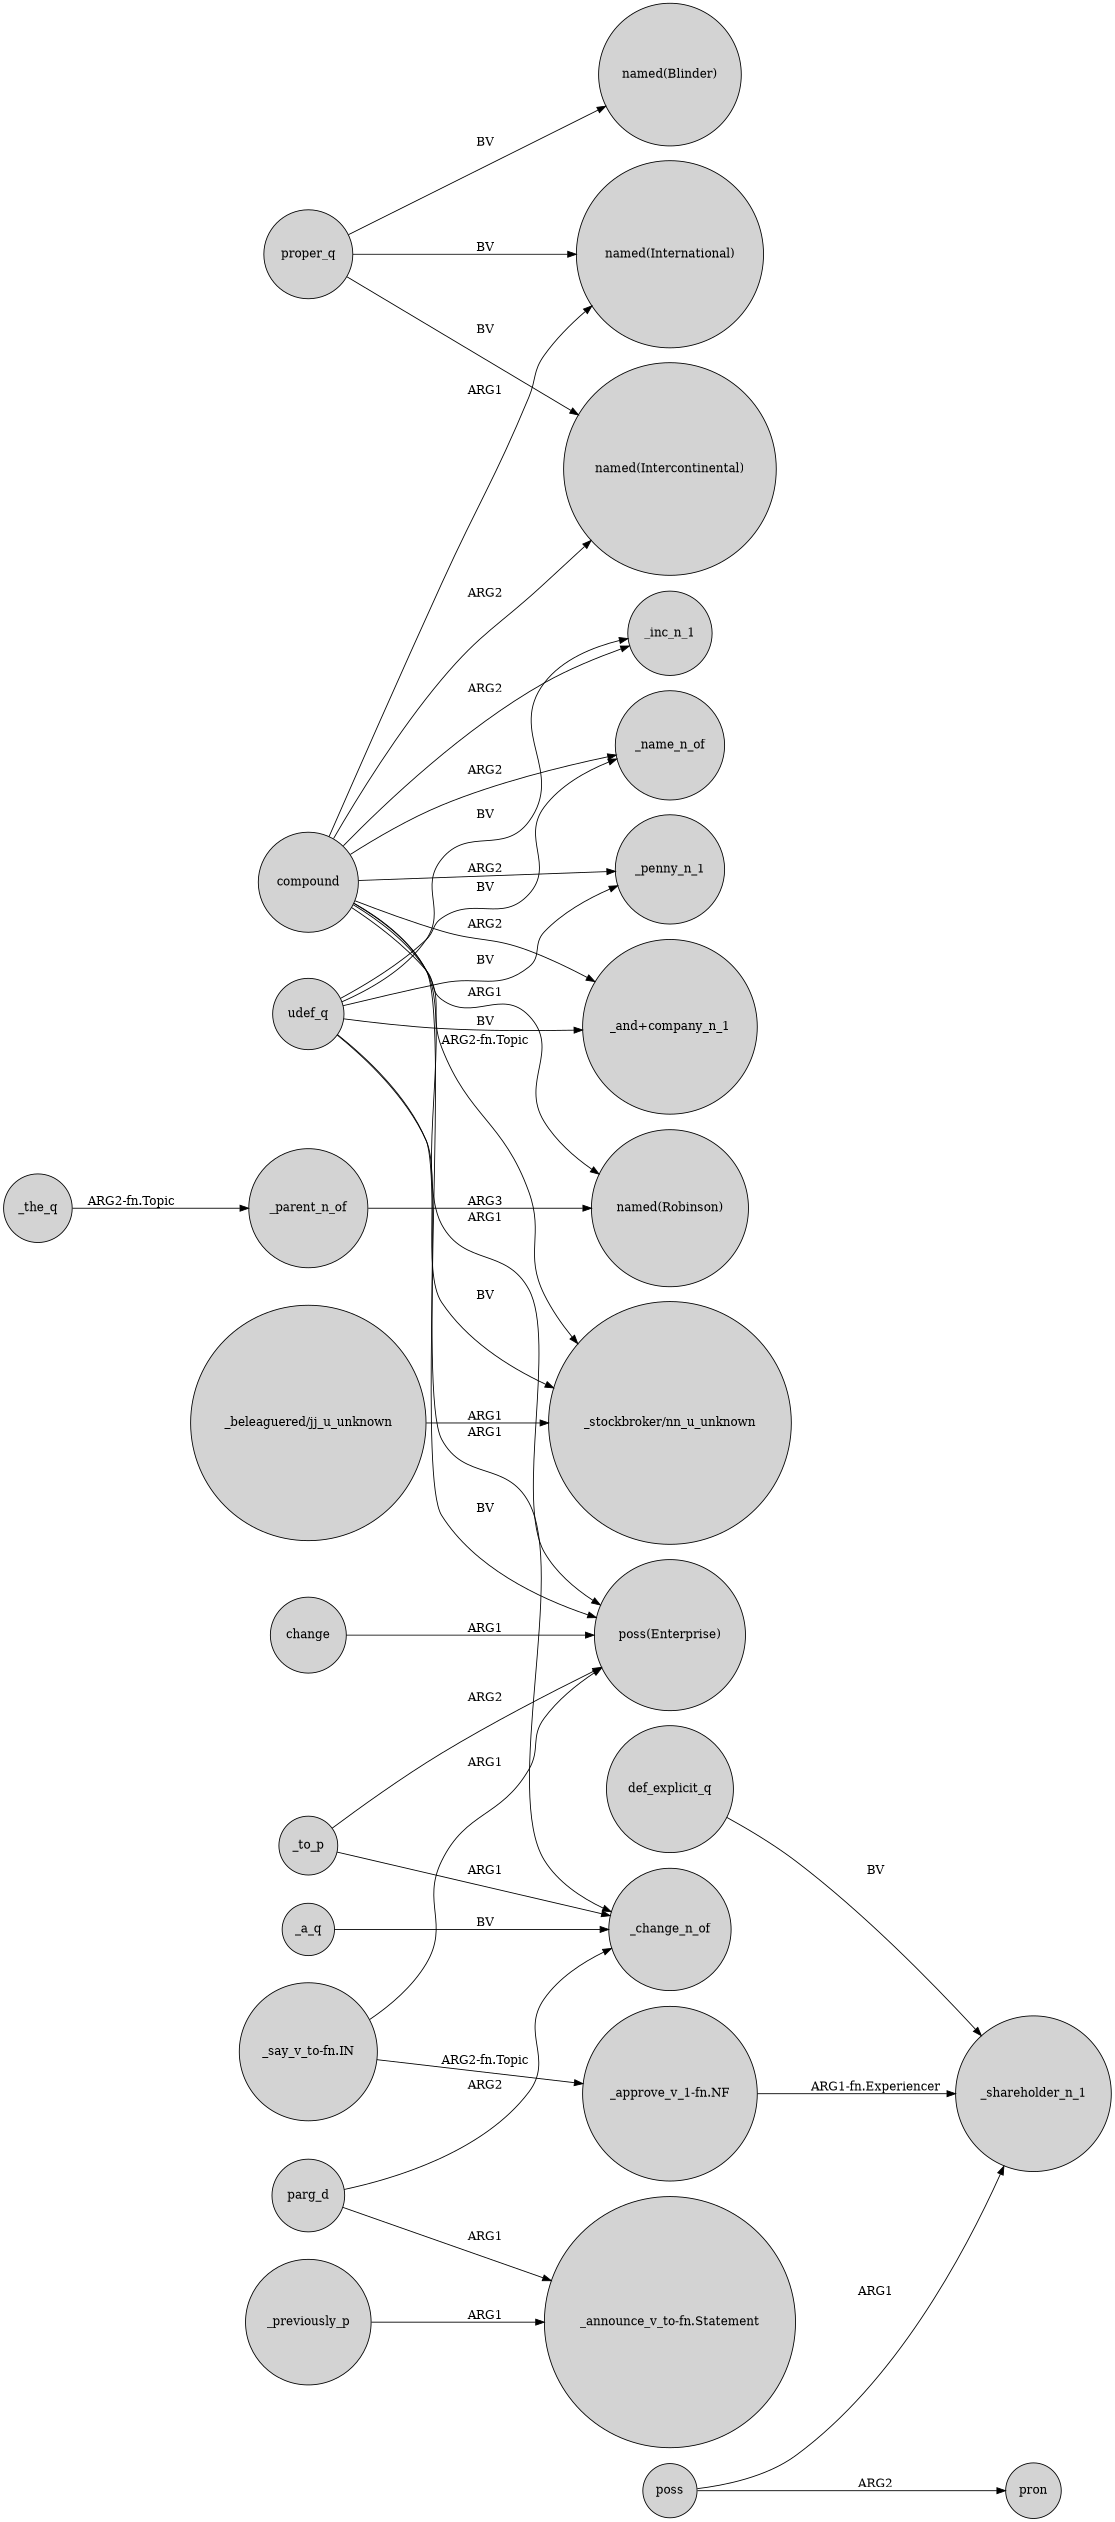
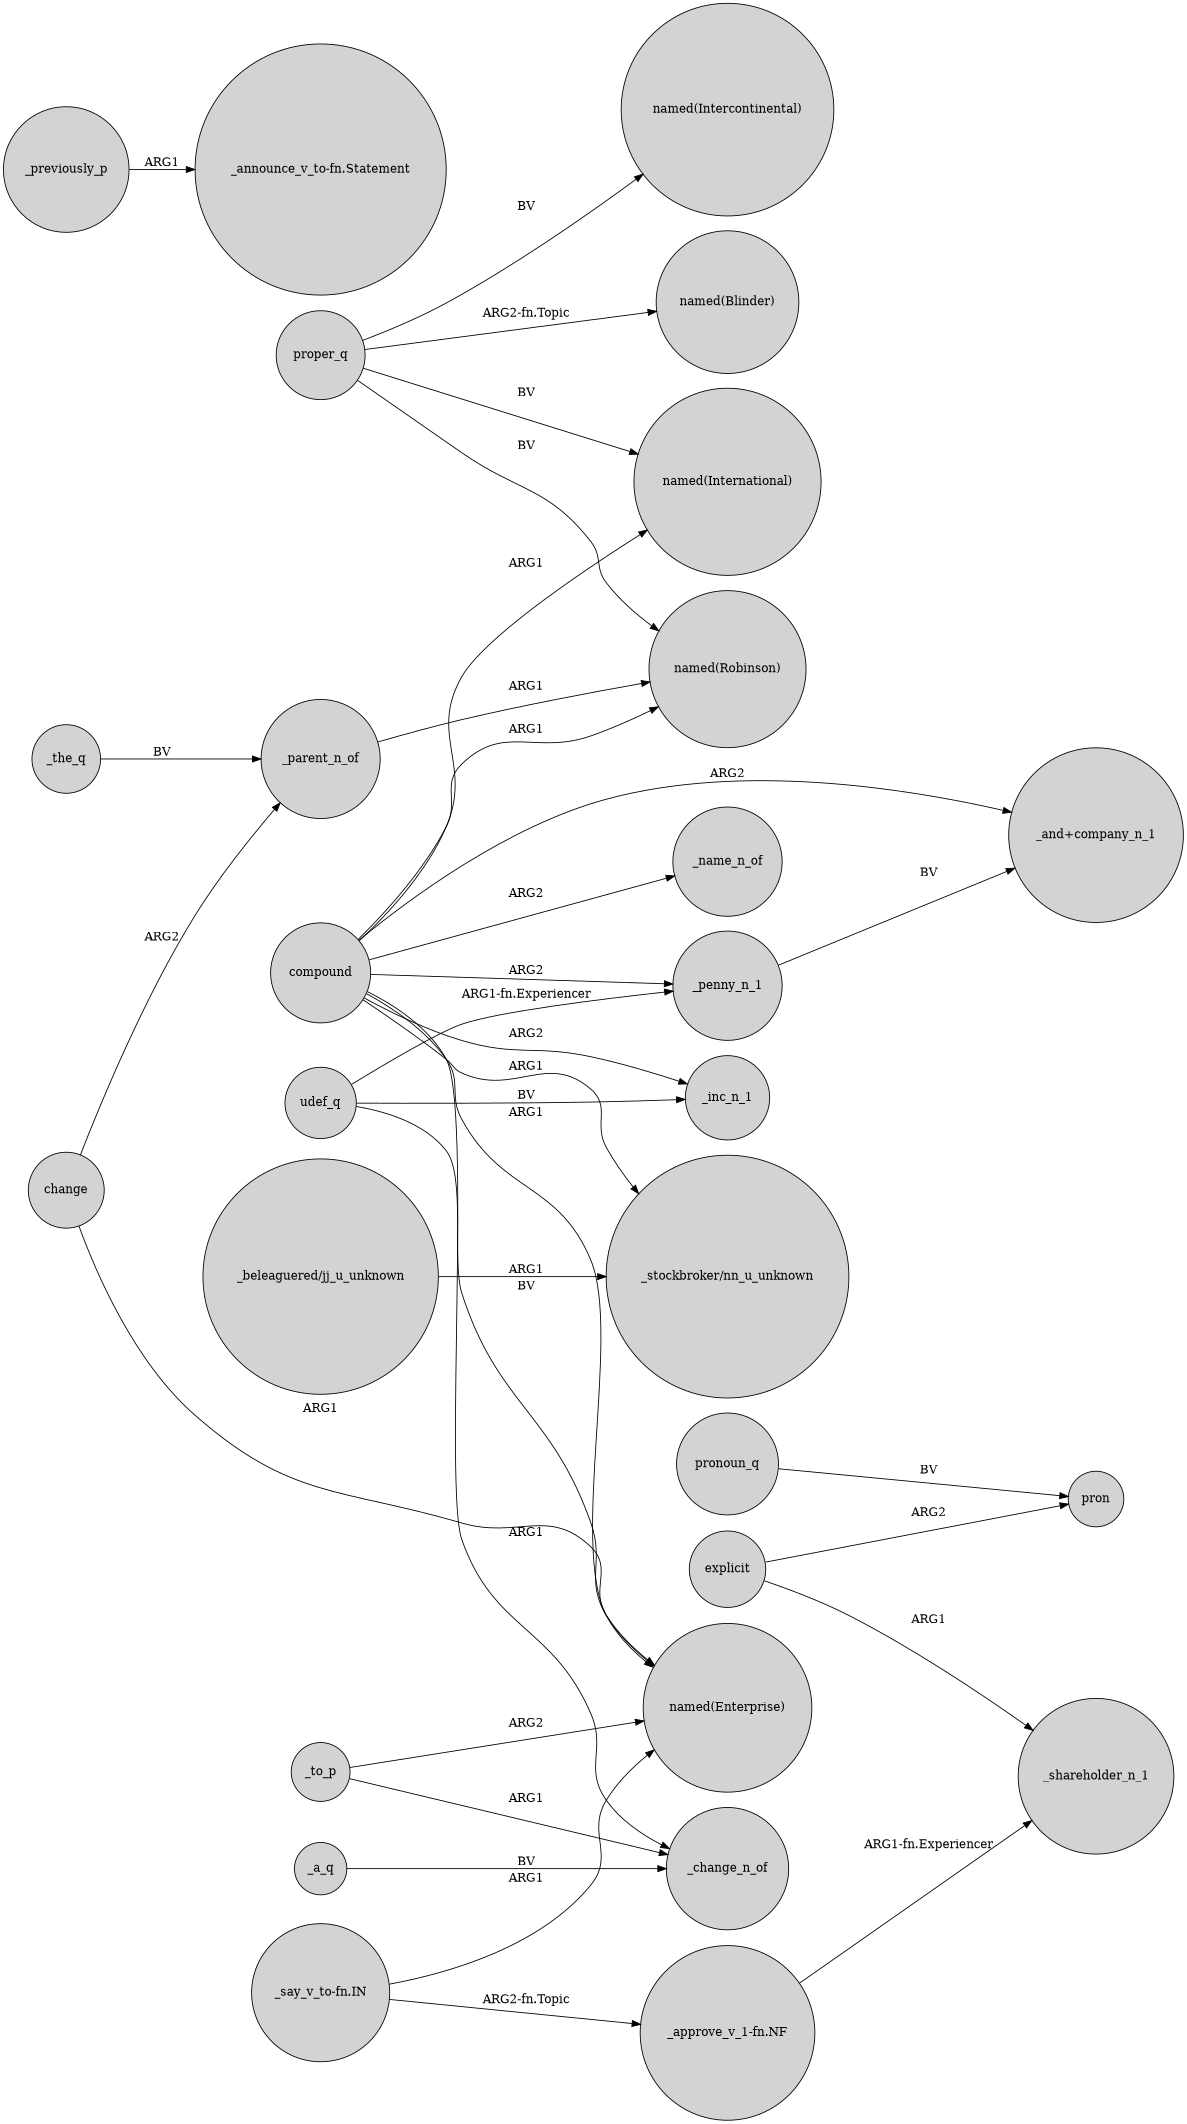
(485, 143) -> (526, 314)
none -> (522, 487)
(443, 678) -> none
(507, 908) -> none
(485, 961) -> (526, 995)
none -> (162, 973)
(459, 1029) -> (893, 918)
(485, 1041) -> (526, 1067)
(131, 1202) -> (162, 753)
(485, 1202) -> (526, 687)
(439, 1295) -> none
none -> (728, 1464)
(670, 1635) -> (728, 1708)
(670, 1789) -> none
(308, 2196) -> none
(670, 2491) -> (728, 1569)
